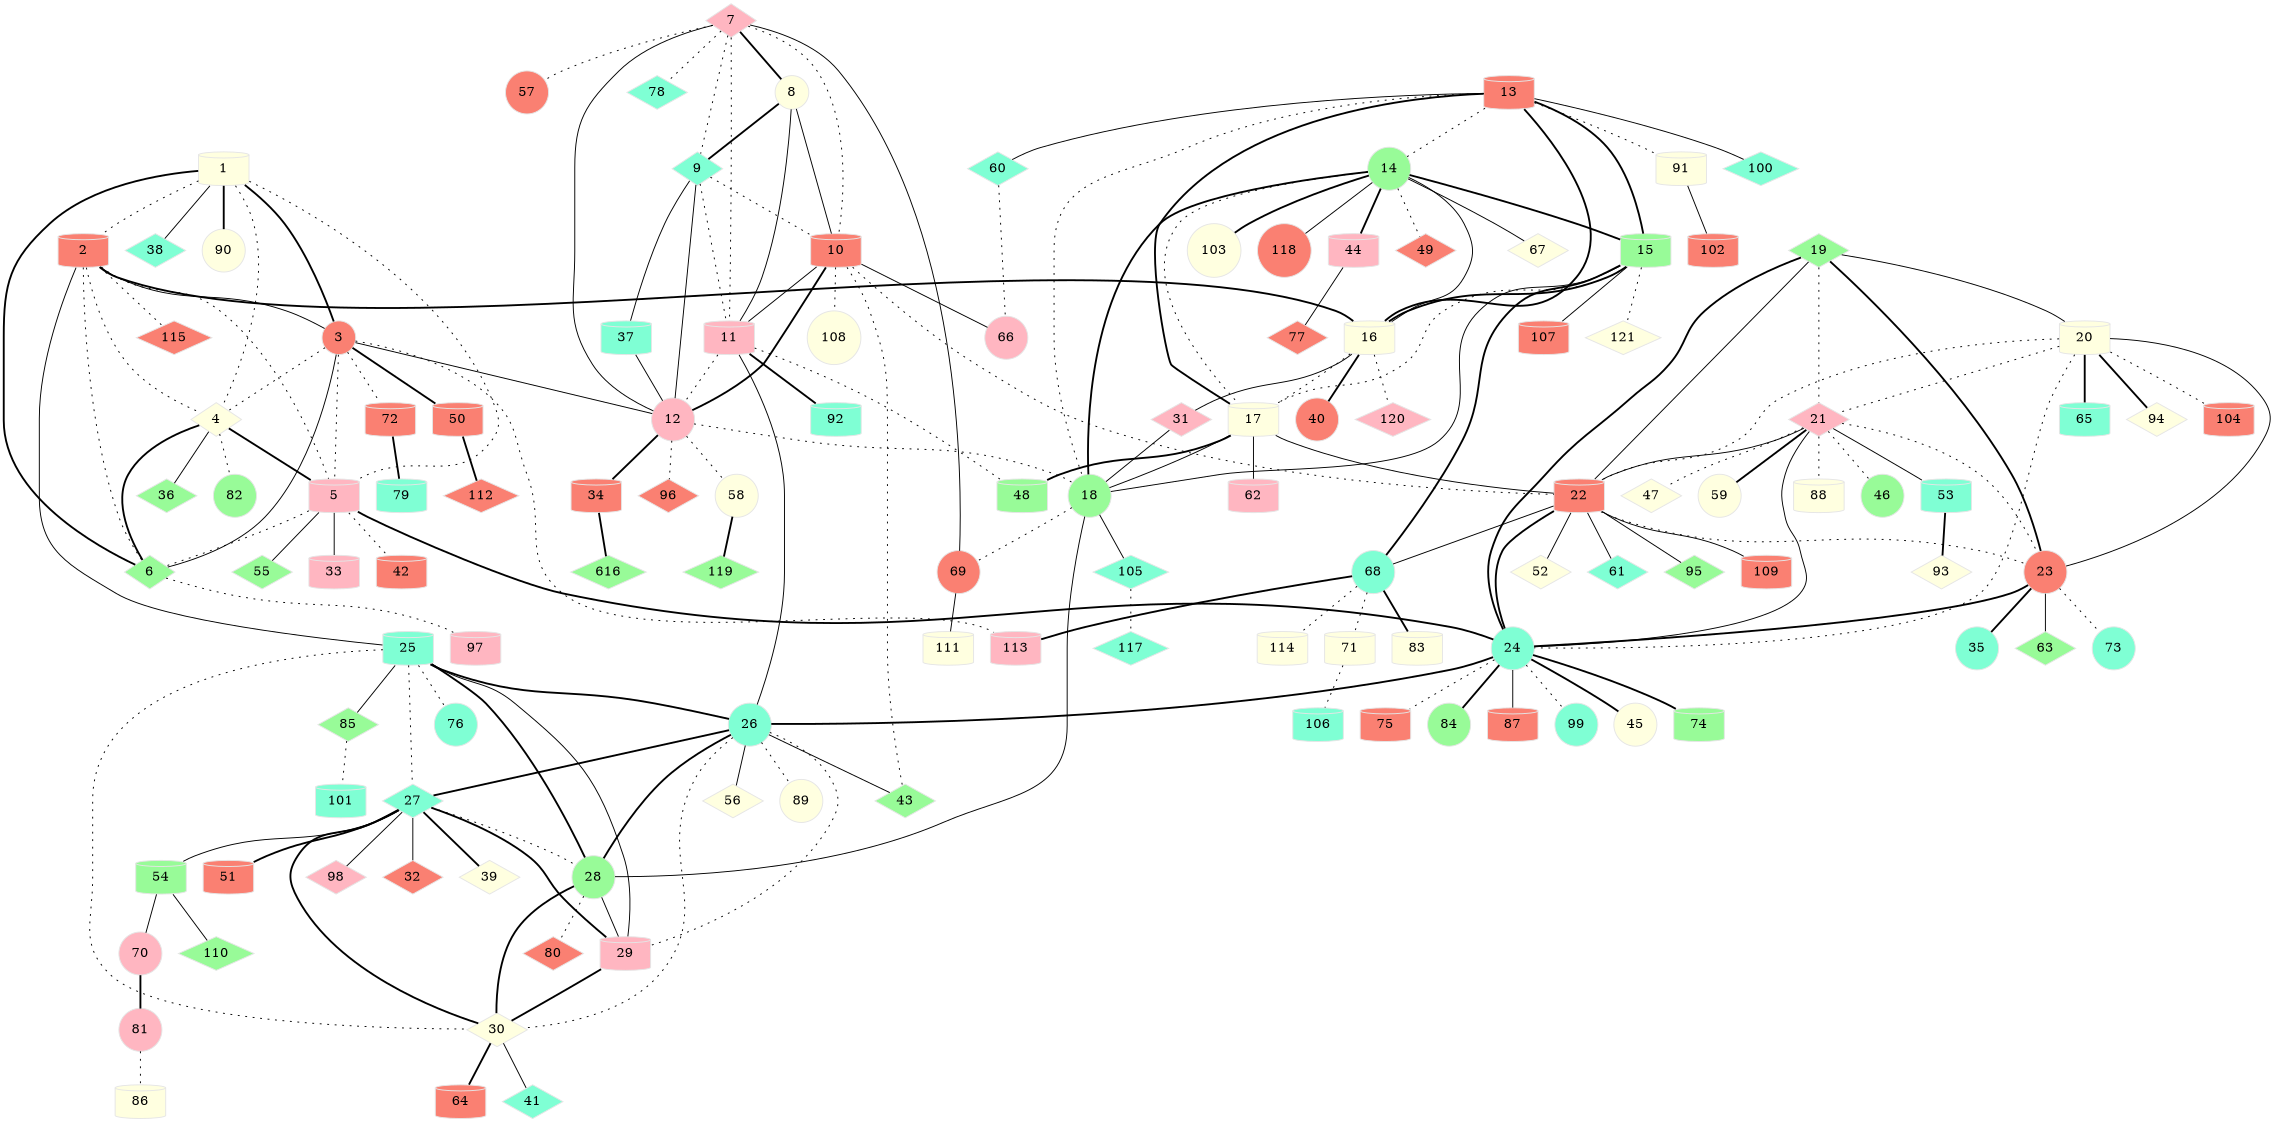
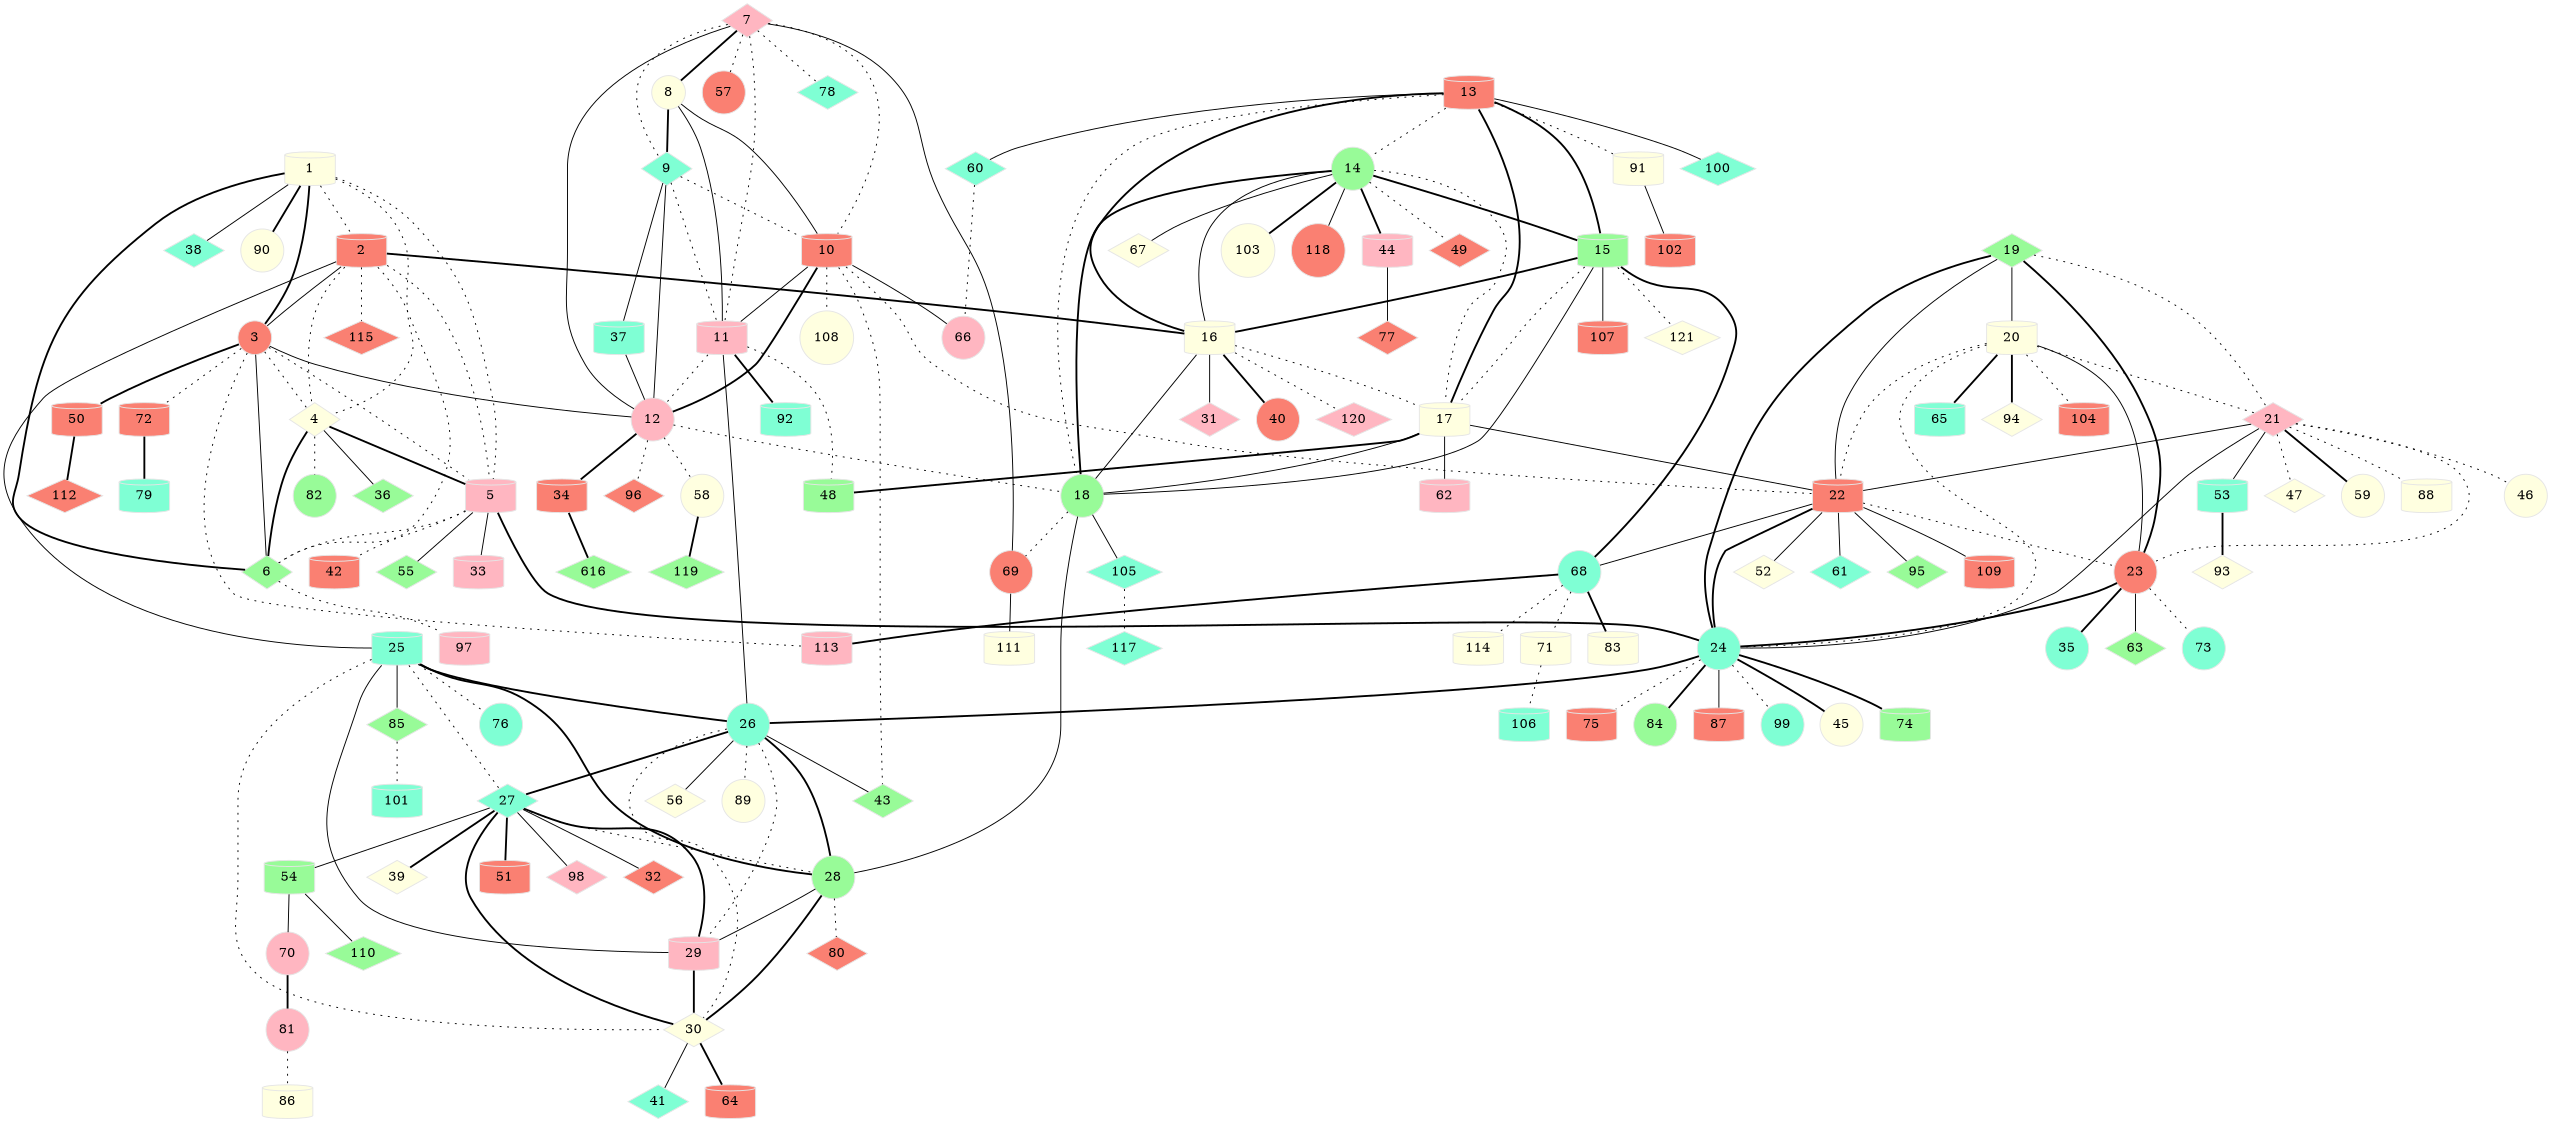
(1142, 452) -> (1146, 417)
(1883, 496) -> (2526, 496)
